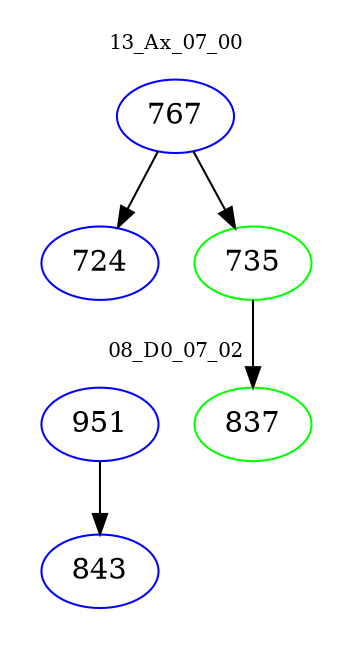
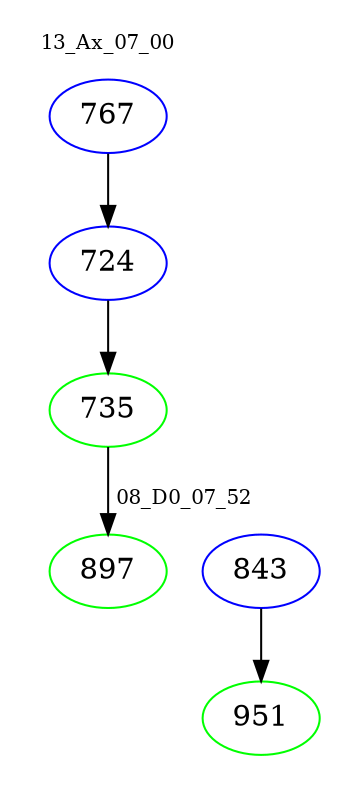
(209, 181) -> (108, 327)
(176, 352) -> (185, 499)
(100, 424) -> (261, 718)
(253, 424) -> (108, 571)
(100, 488) -> (261, 635)
